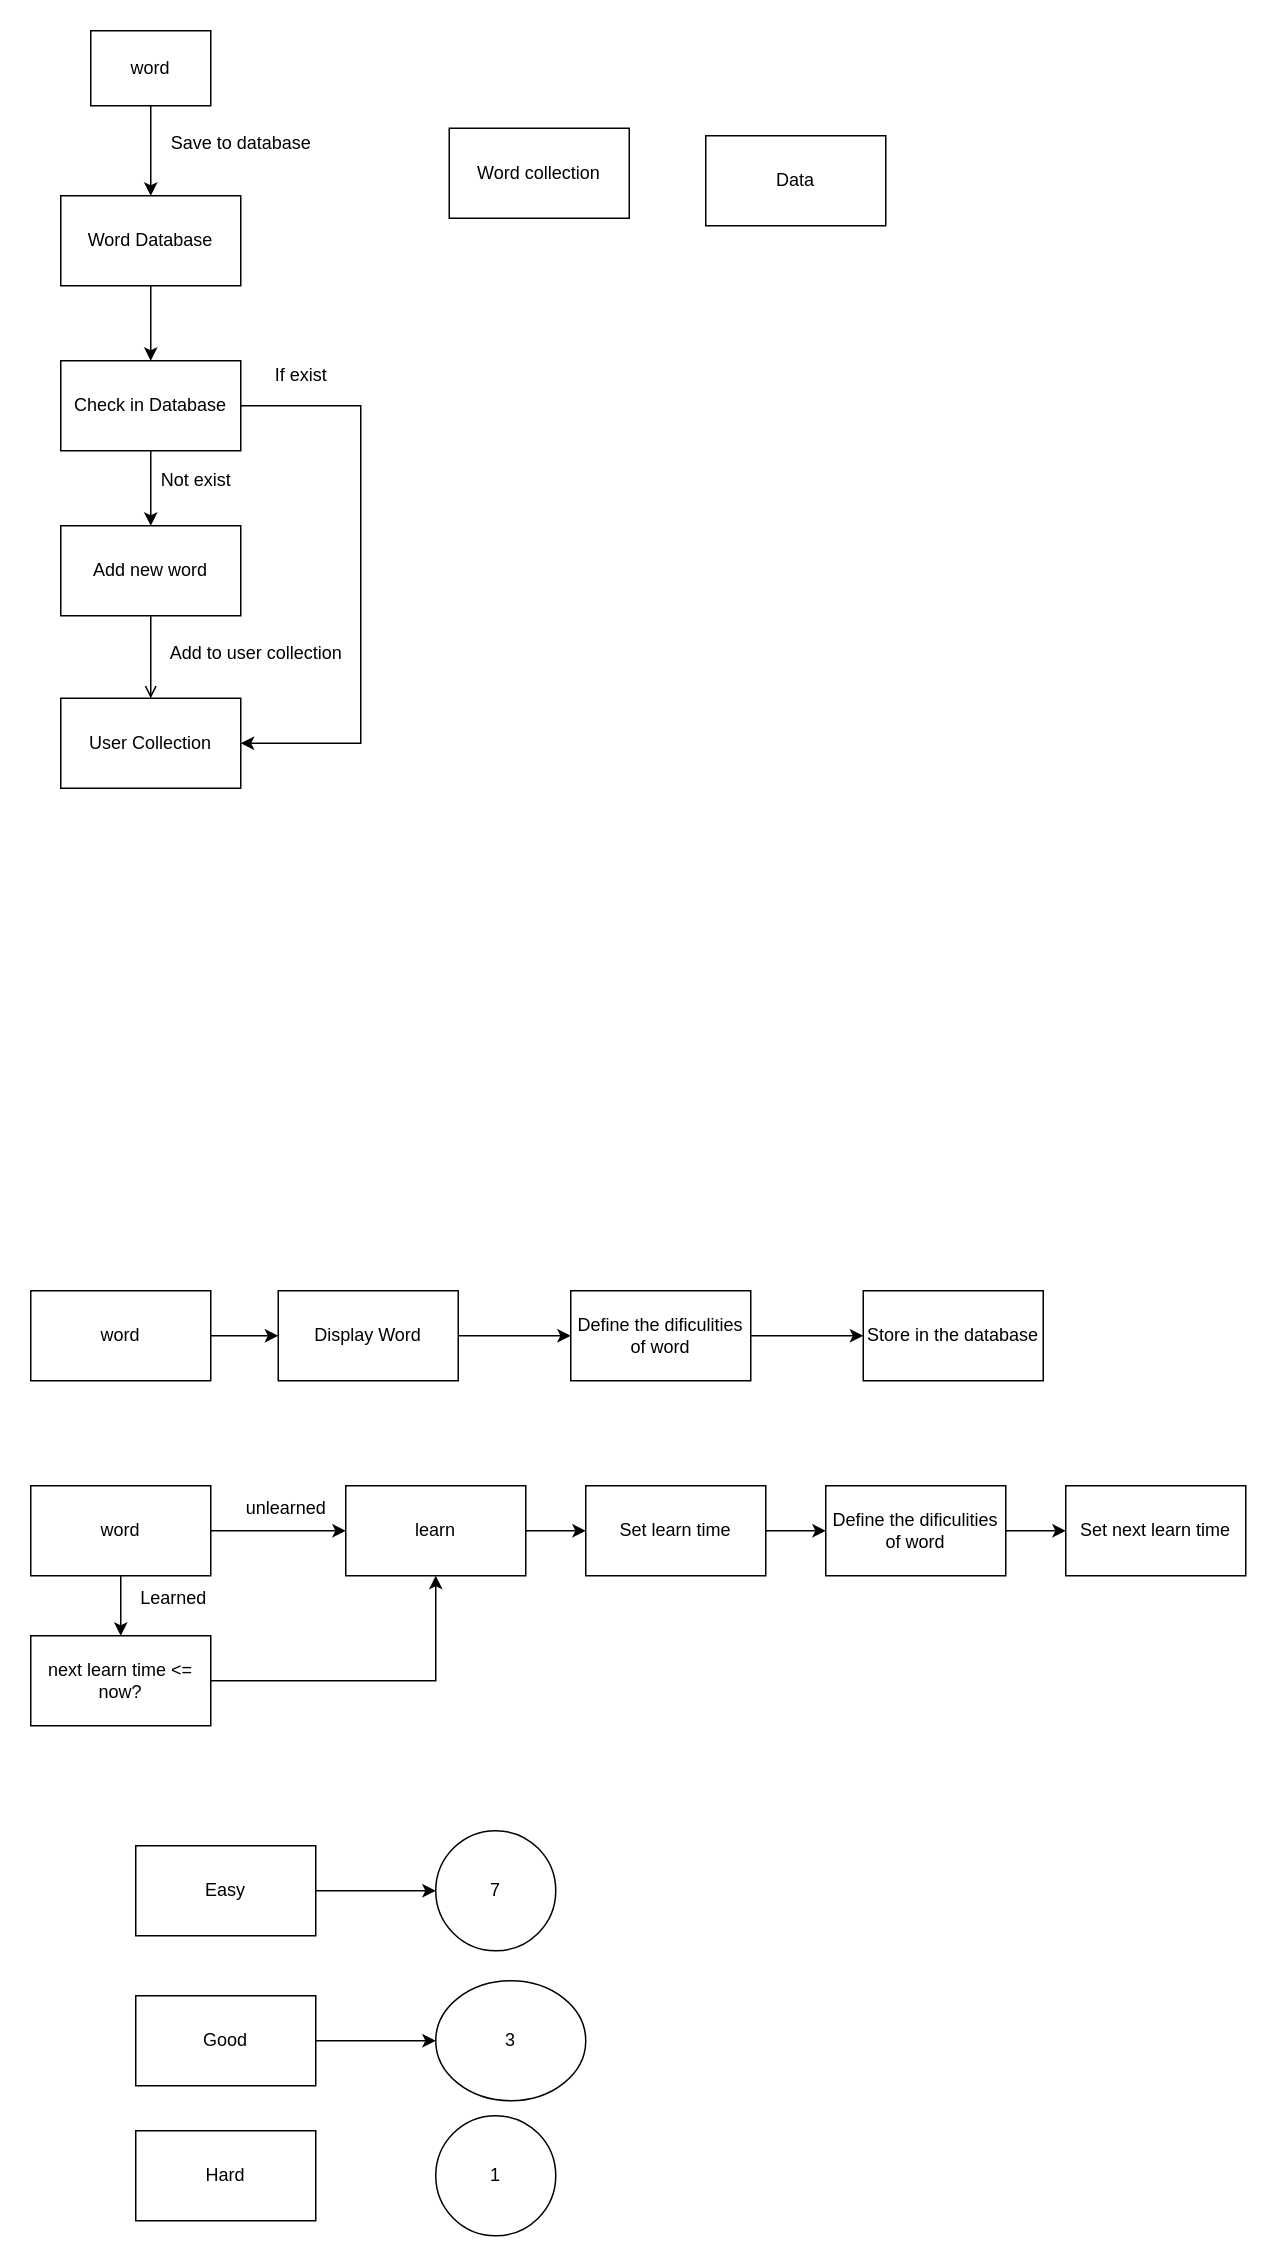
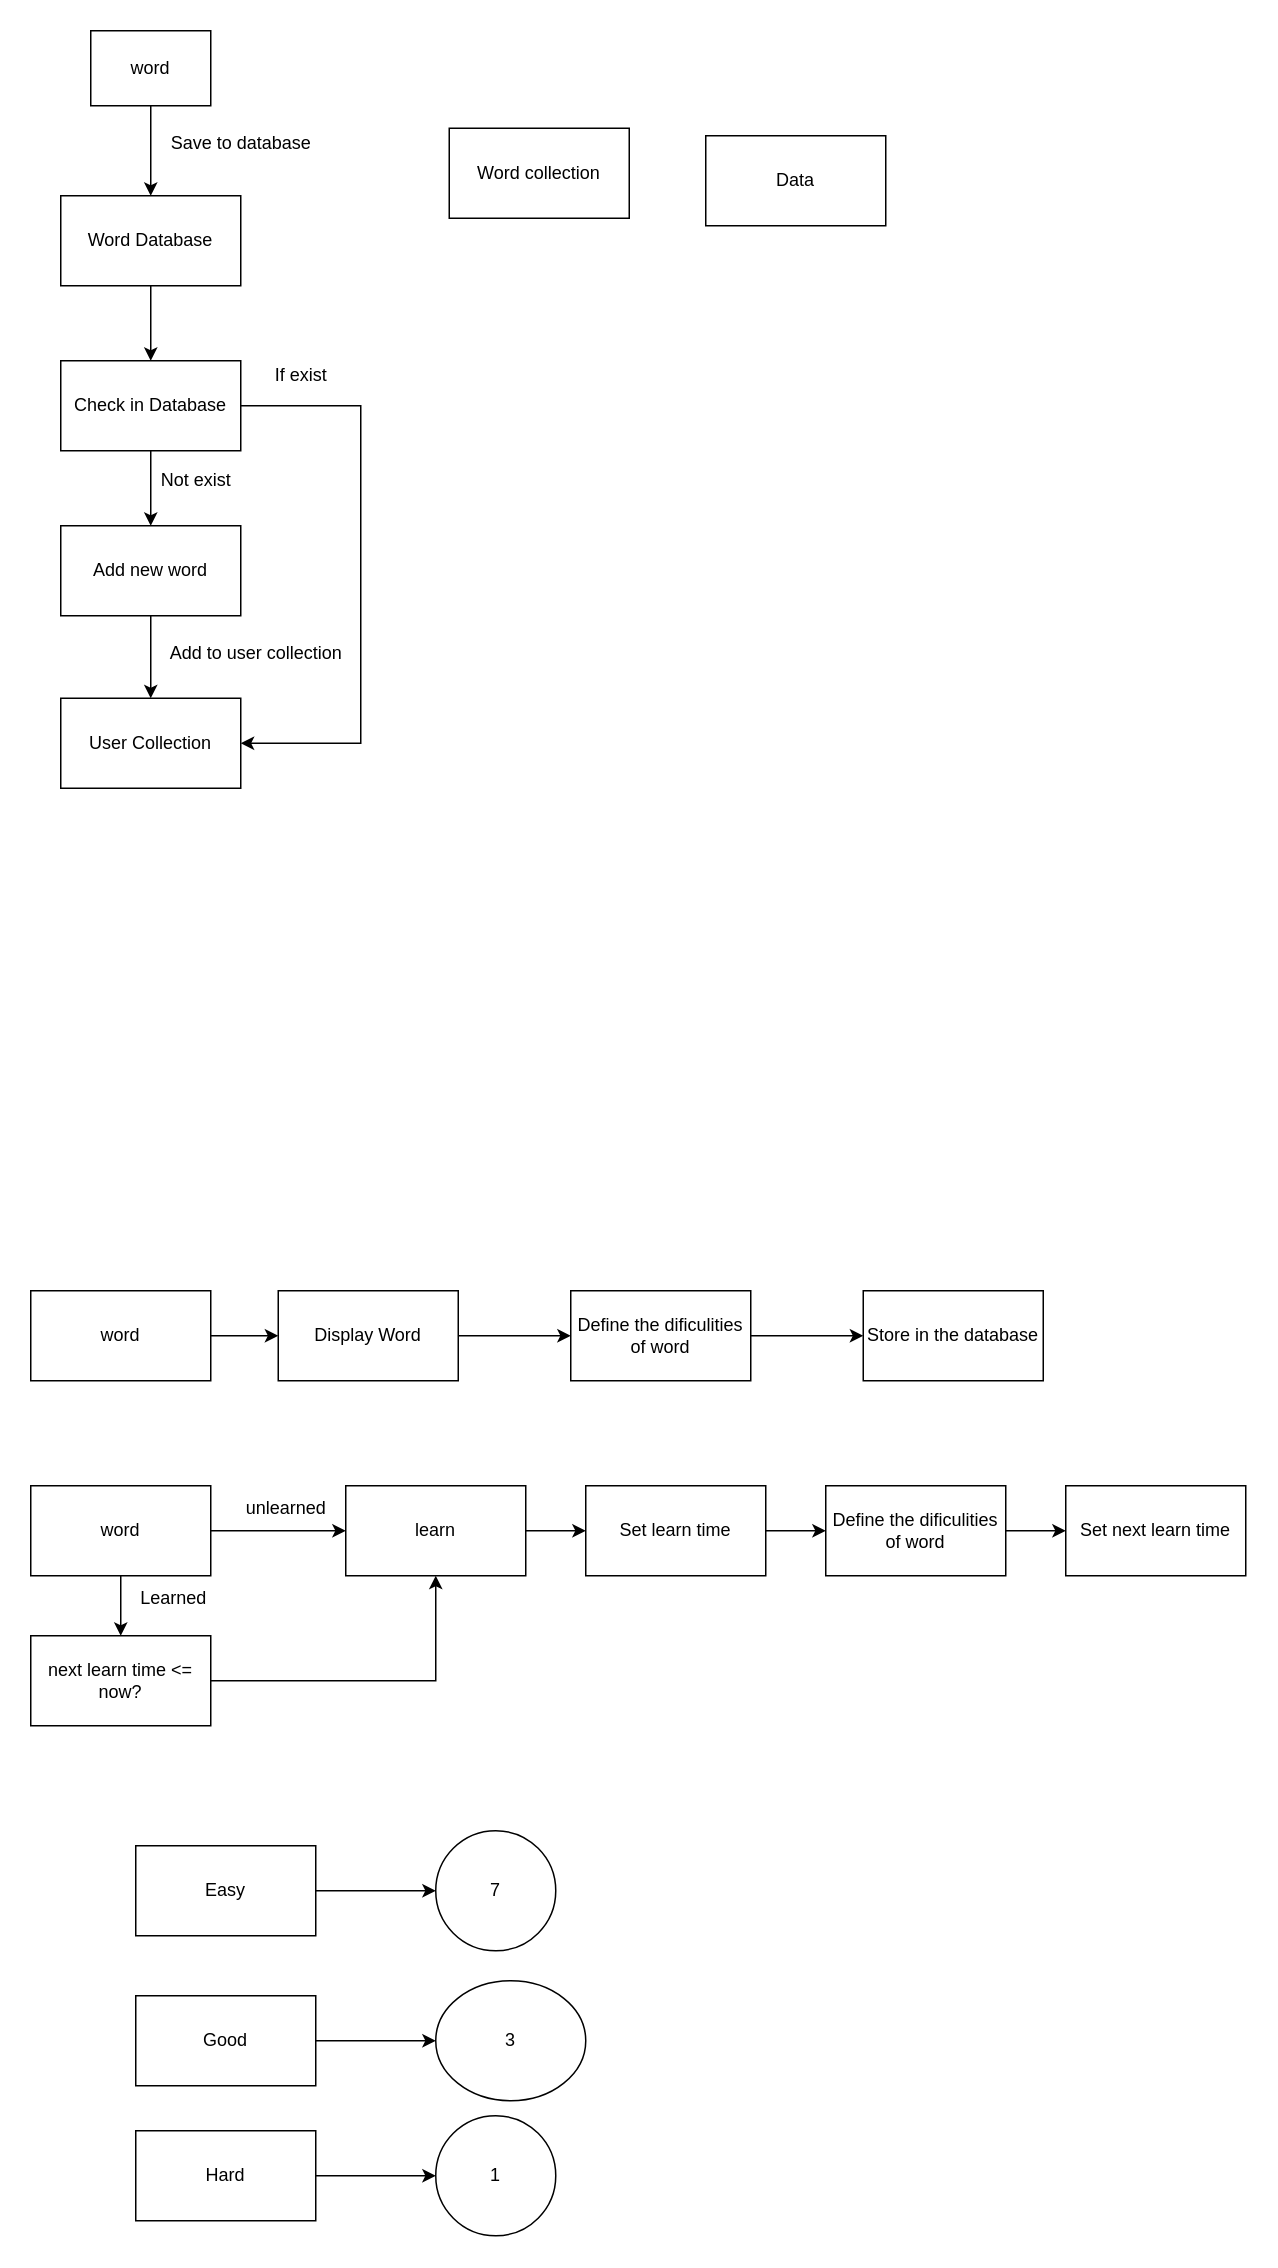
(151, 689) -> (151, 687)
none -> (371, 2176)
